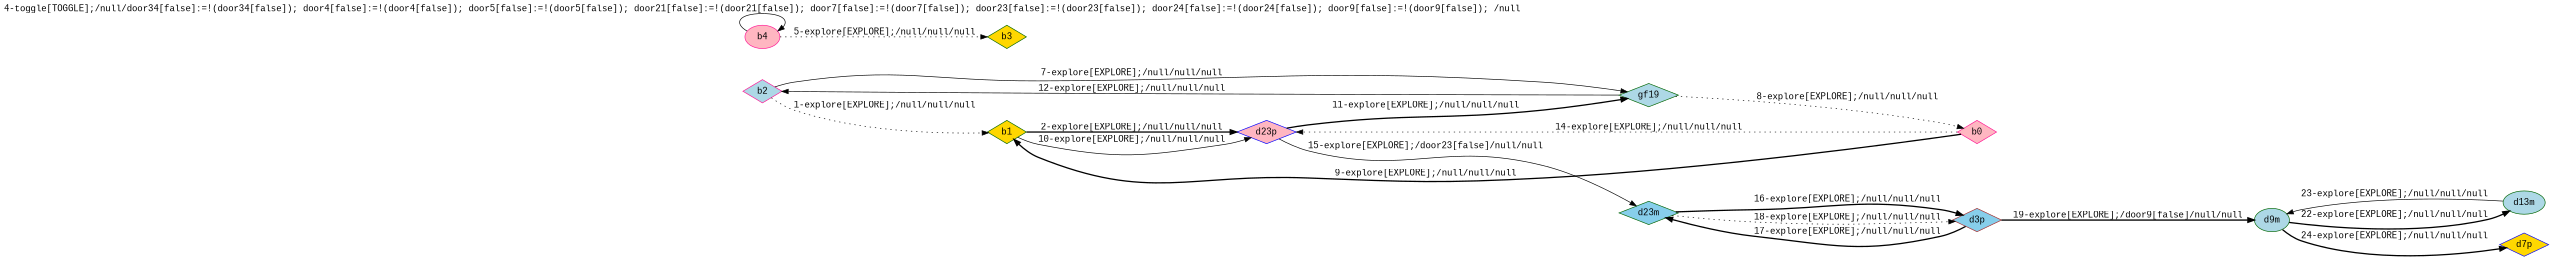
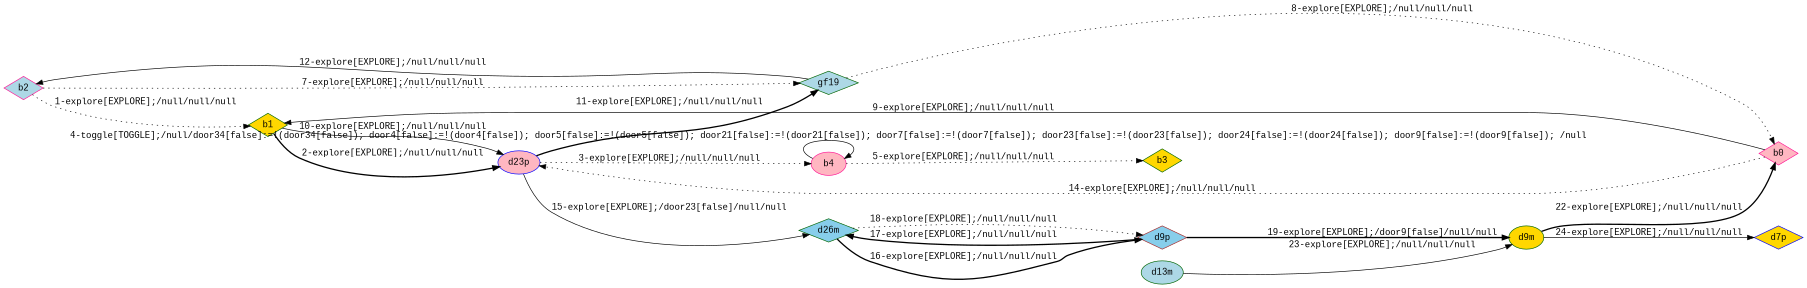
(1198, 78) -> (418, 88)
(1267, 132) -> (519, 162)
none -> (672, 163)
(1487, 181) -> (1030, 113)
(1649, 213) -> (829, 230)
(1977, 220) -> (1162, 238)
(2272, 220) -> (1526, 238)
(2397, 229) -> (1669, 224)
(2389, 255) -> (1646, 238)
